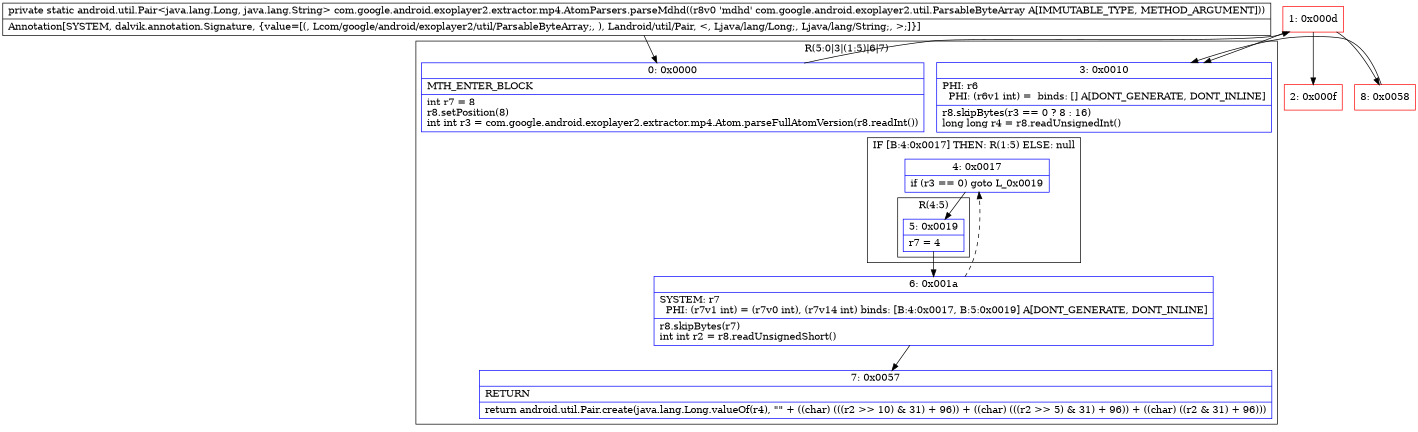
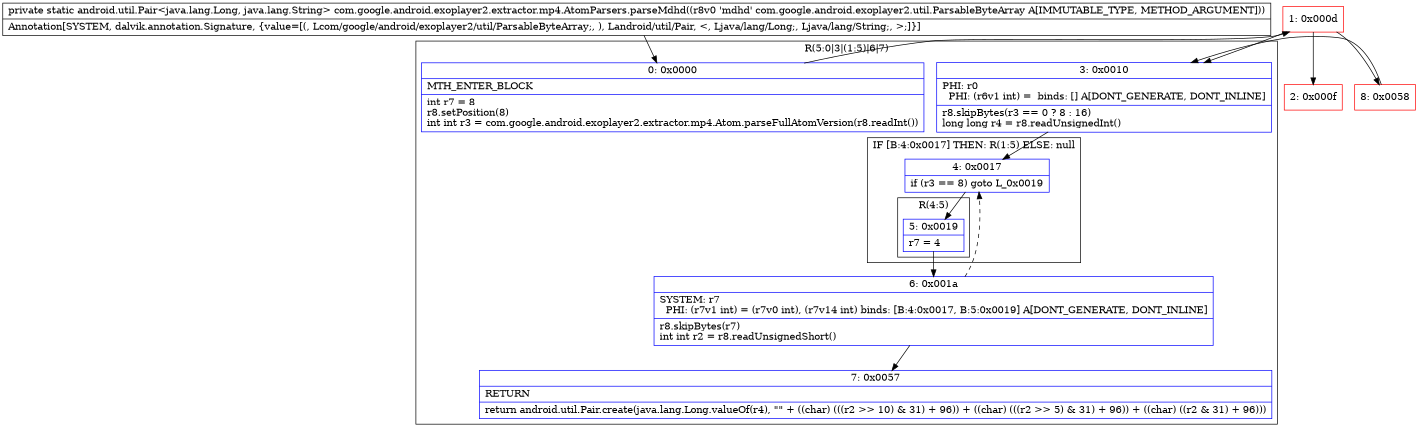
(962, 86) -> (962, 86)
none -> (1029, 144)
(977, 184) -> (977, 184)
